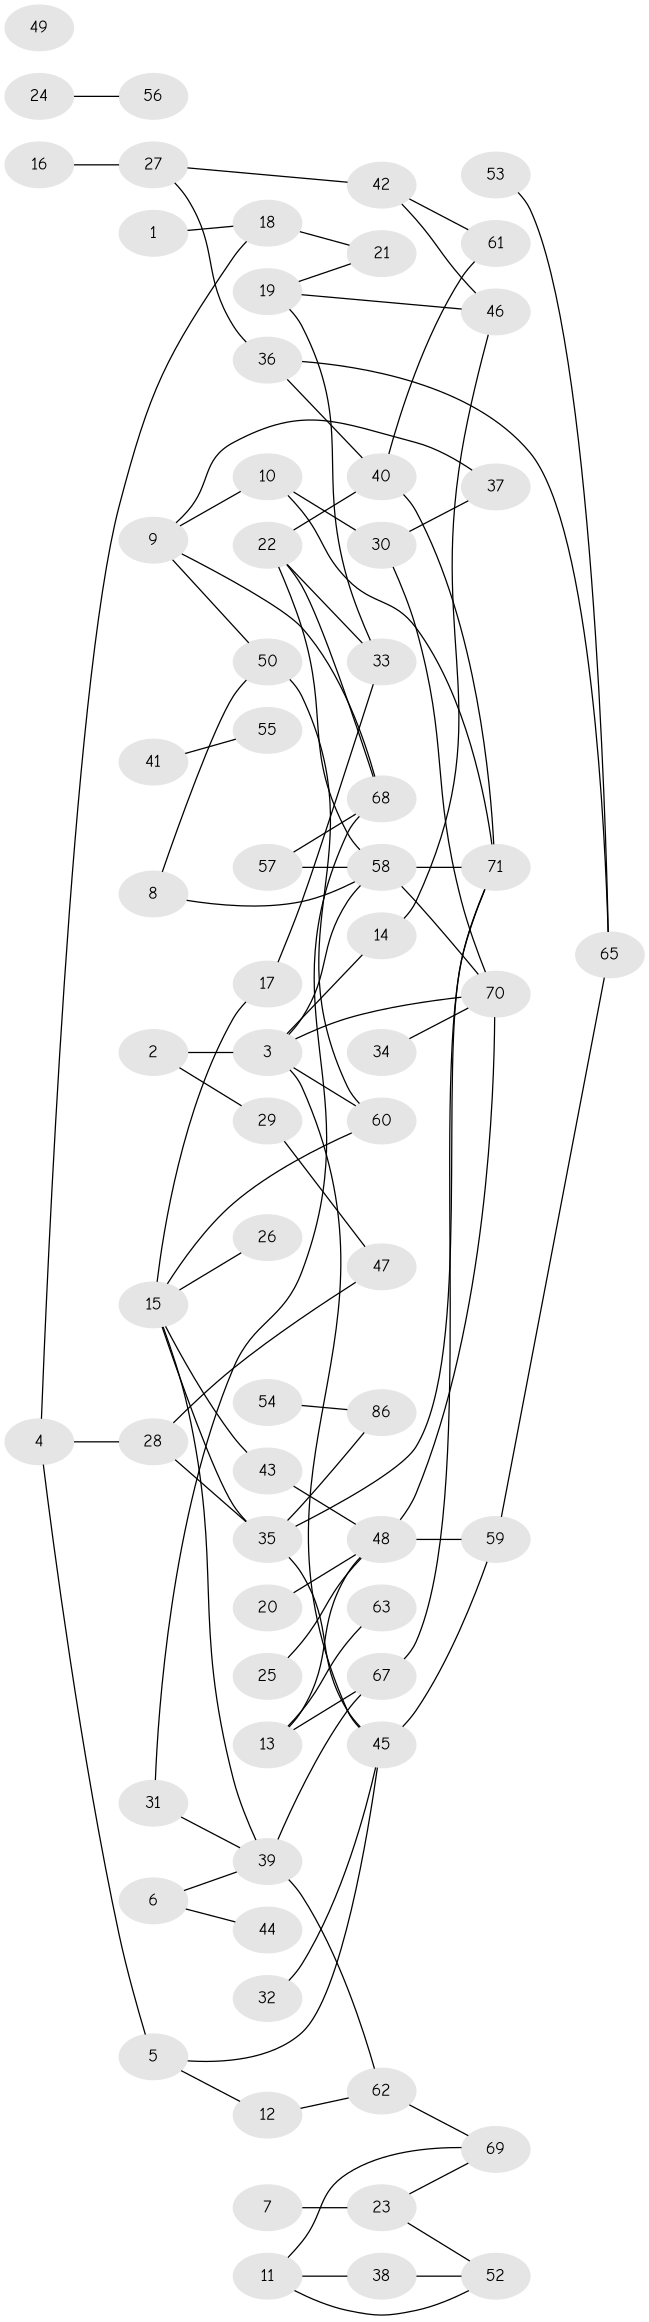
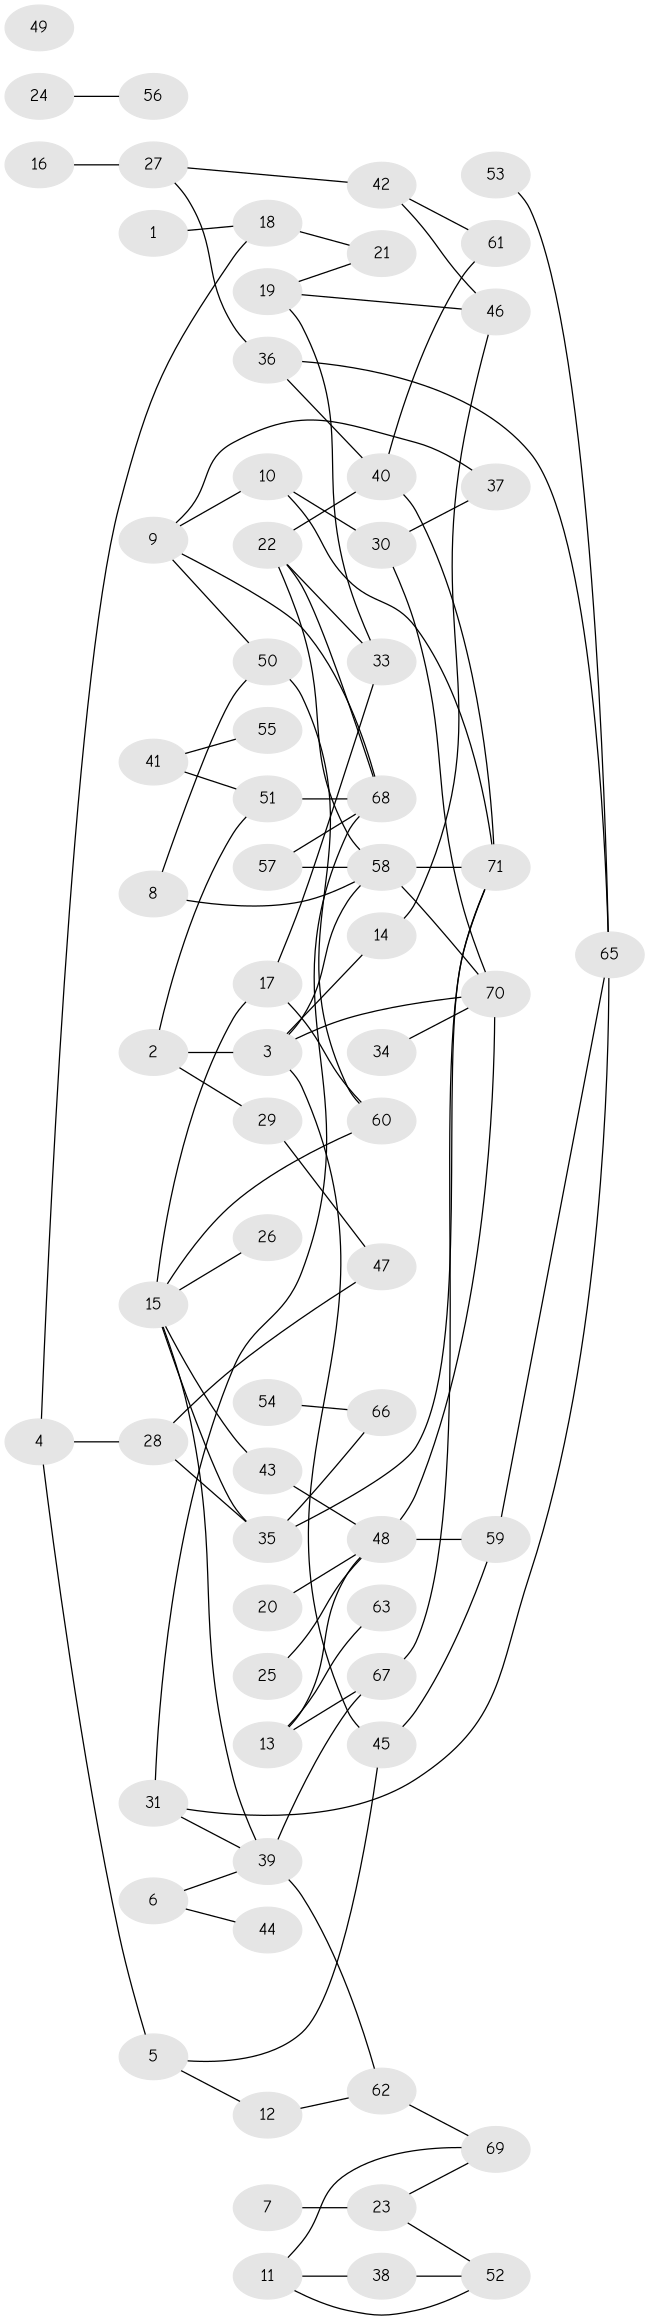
none -> (268, 799)
(332, 1092) -> (329, 1061)
(382, 1413) -> (382, 1413)
none -> (547, 1514)
(325, 1642) -> none
(268, 1998) -> none
